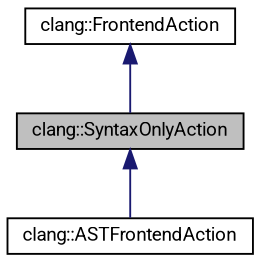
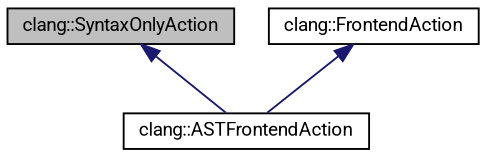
(130, 88) -> (303, 84)
